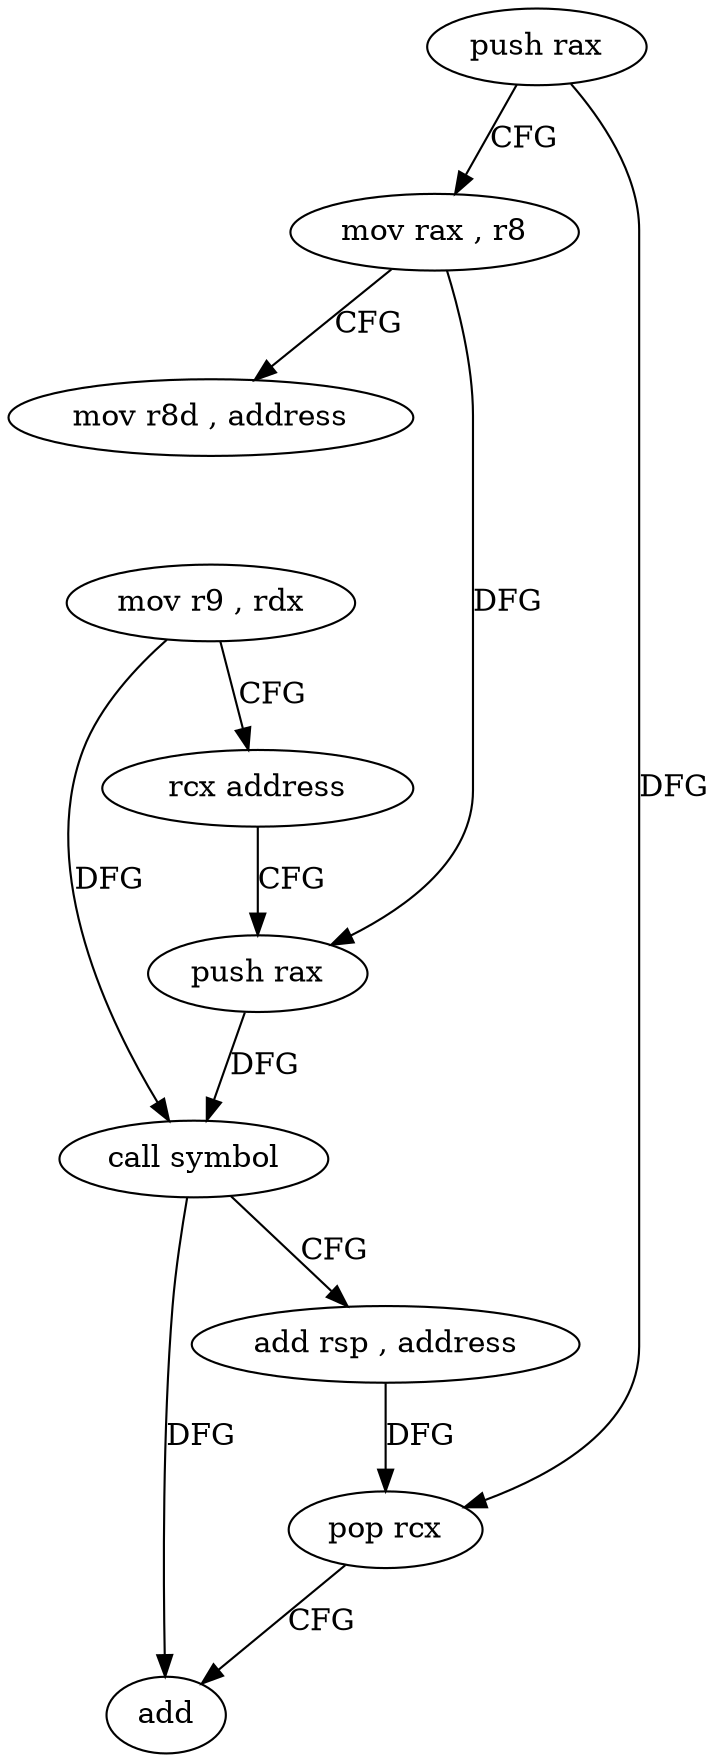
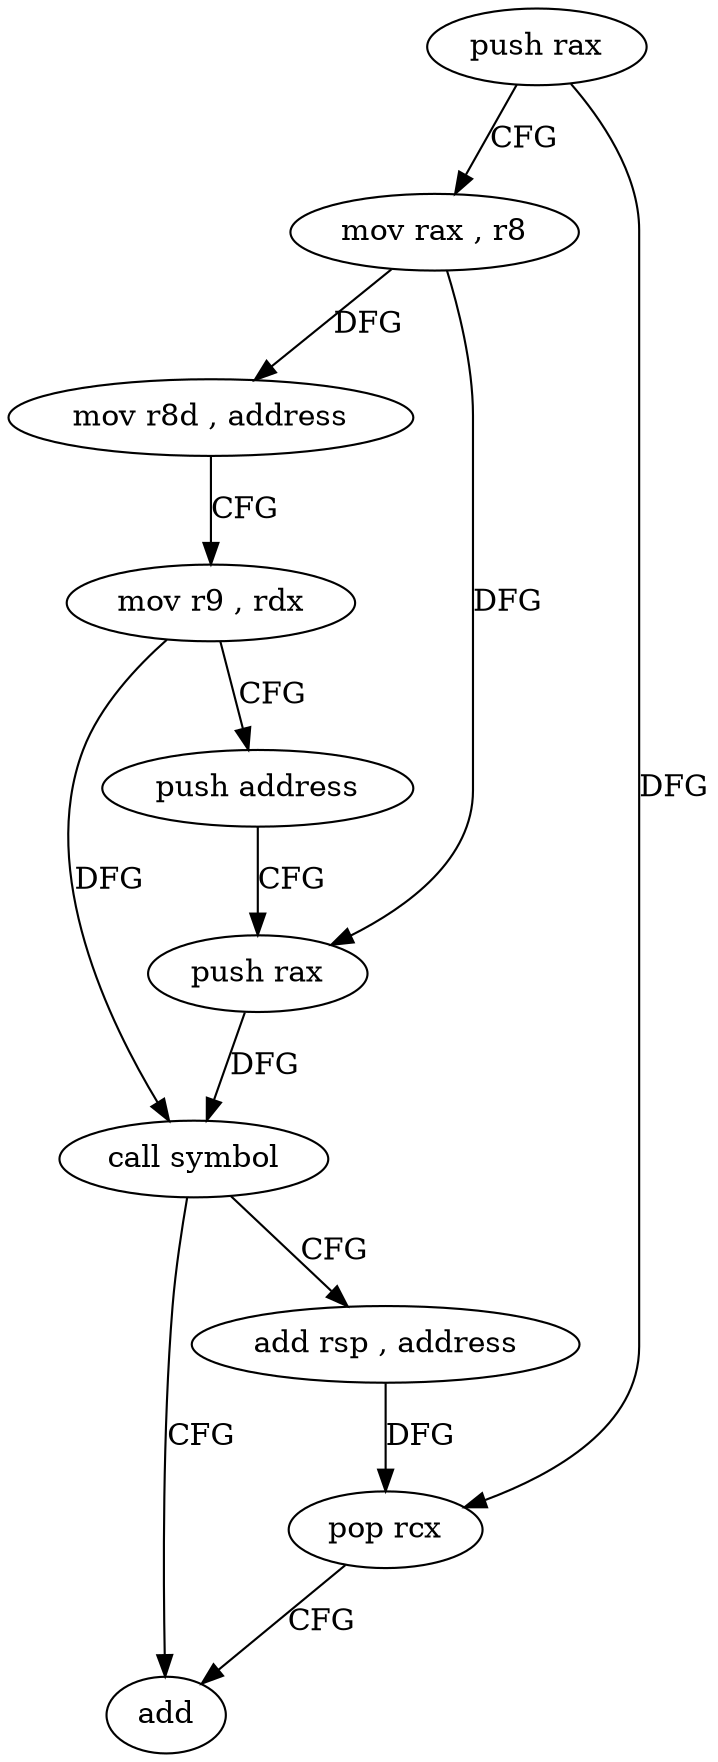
(369, 325) -> (369, 325)
none -> (211, 500)
(258, 788) -> (258, 788)
(201, 1437) -> (201, 1437)
